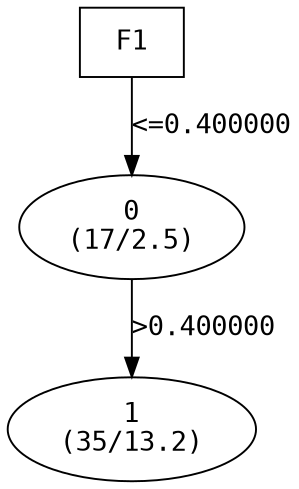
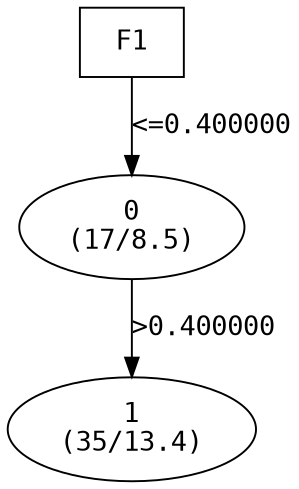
(132, 227) -> (132, 227)
(132, 429) -> (132, 429)
